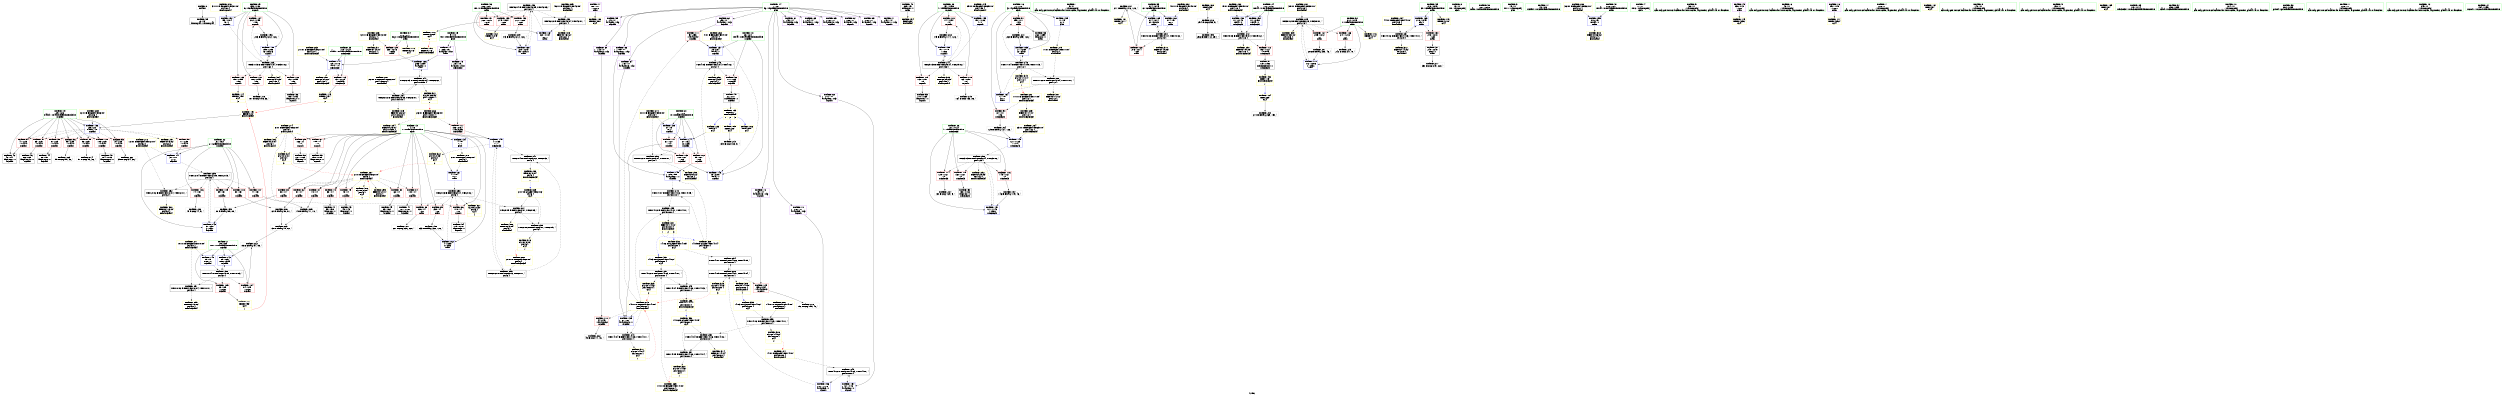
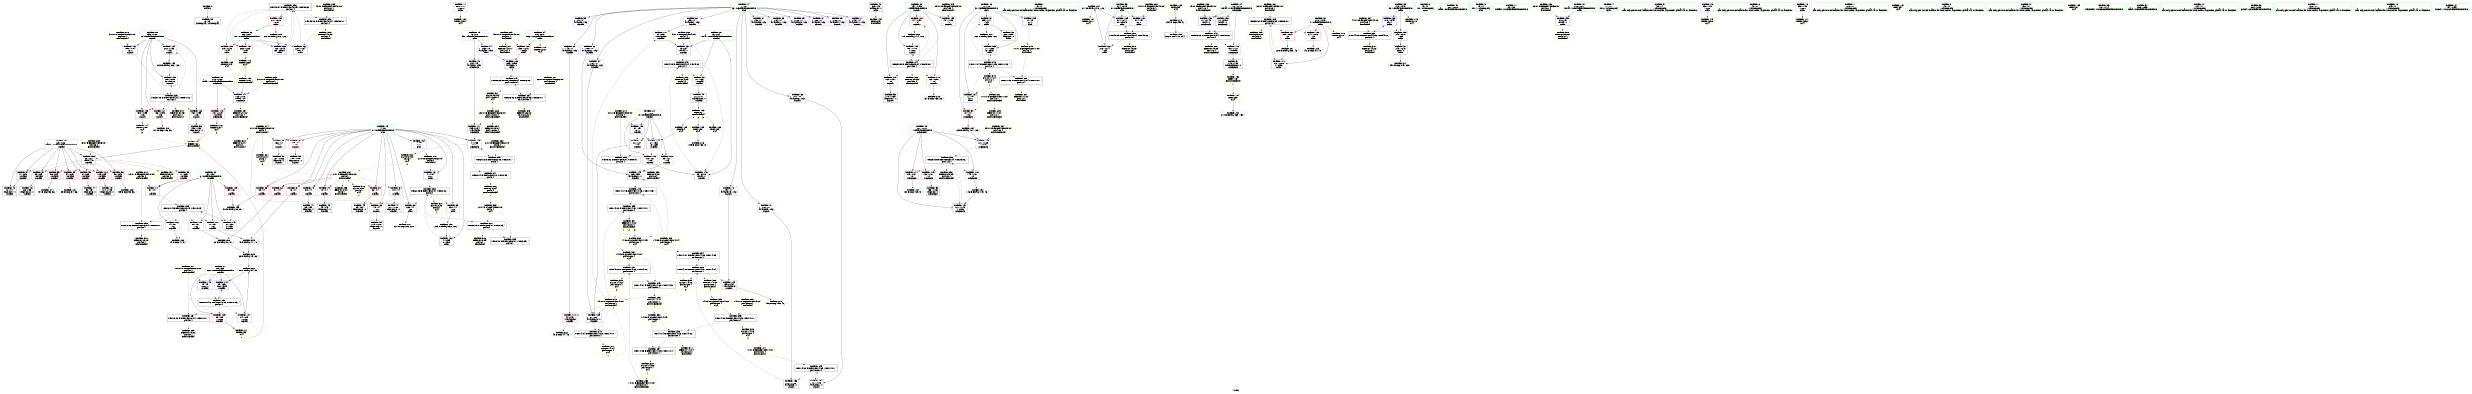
(1457, 10) -> (1425, 10)
(506, 14) -> (263, 28)
(215, 183) -> (182, 225)
(525, 245) -> none
